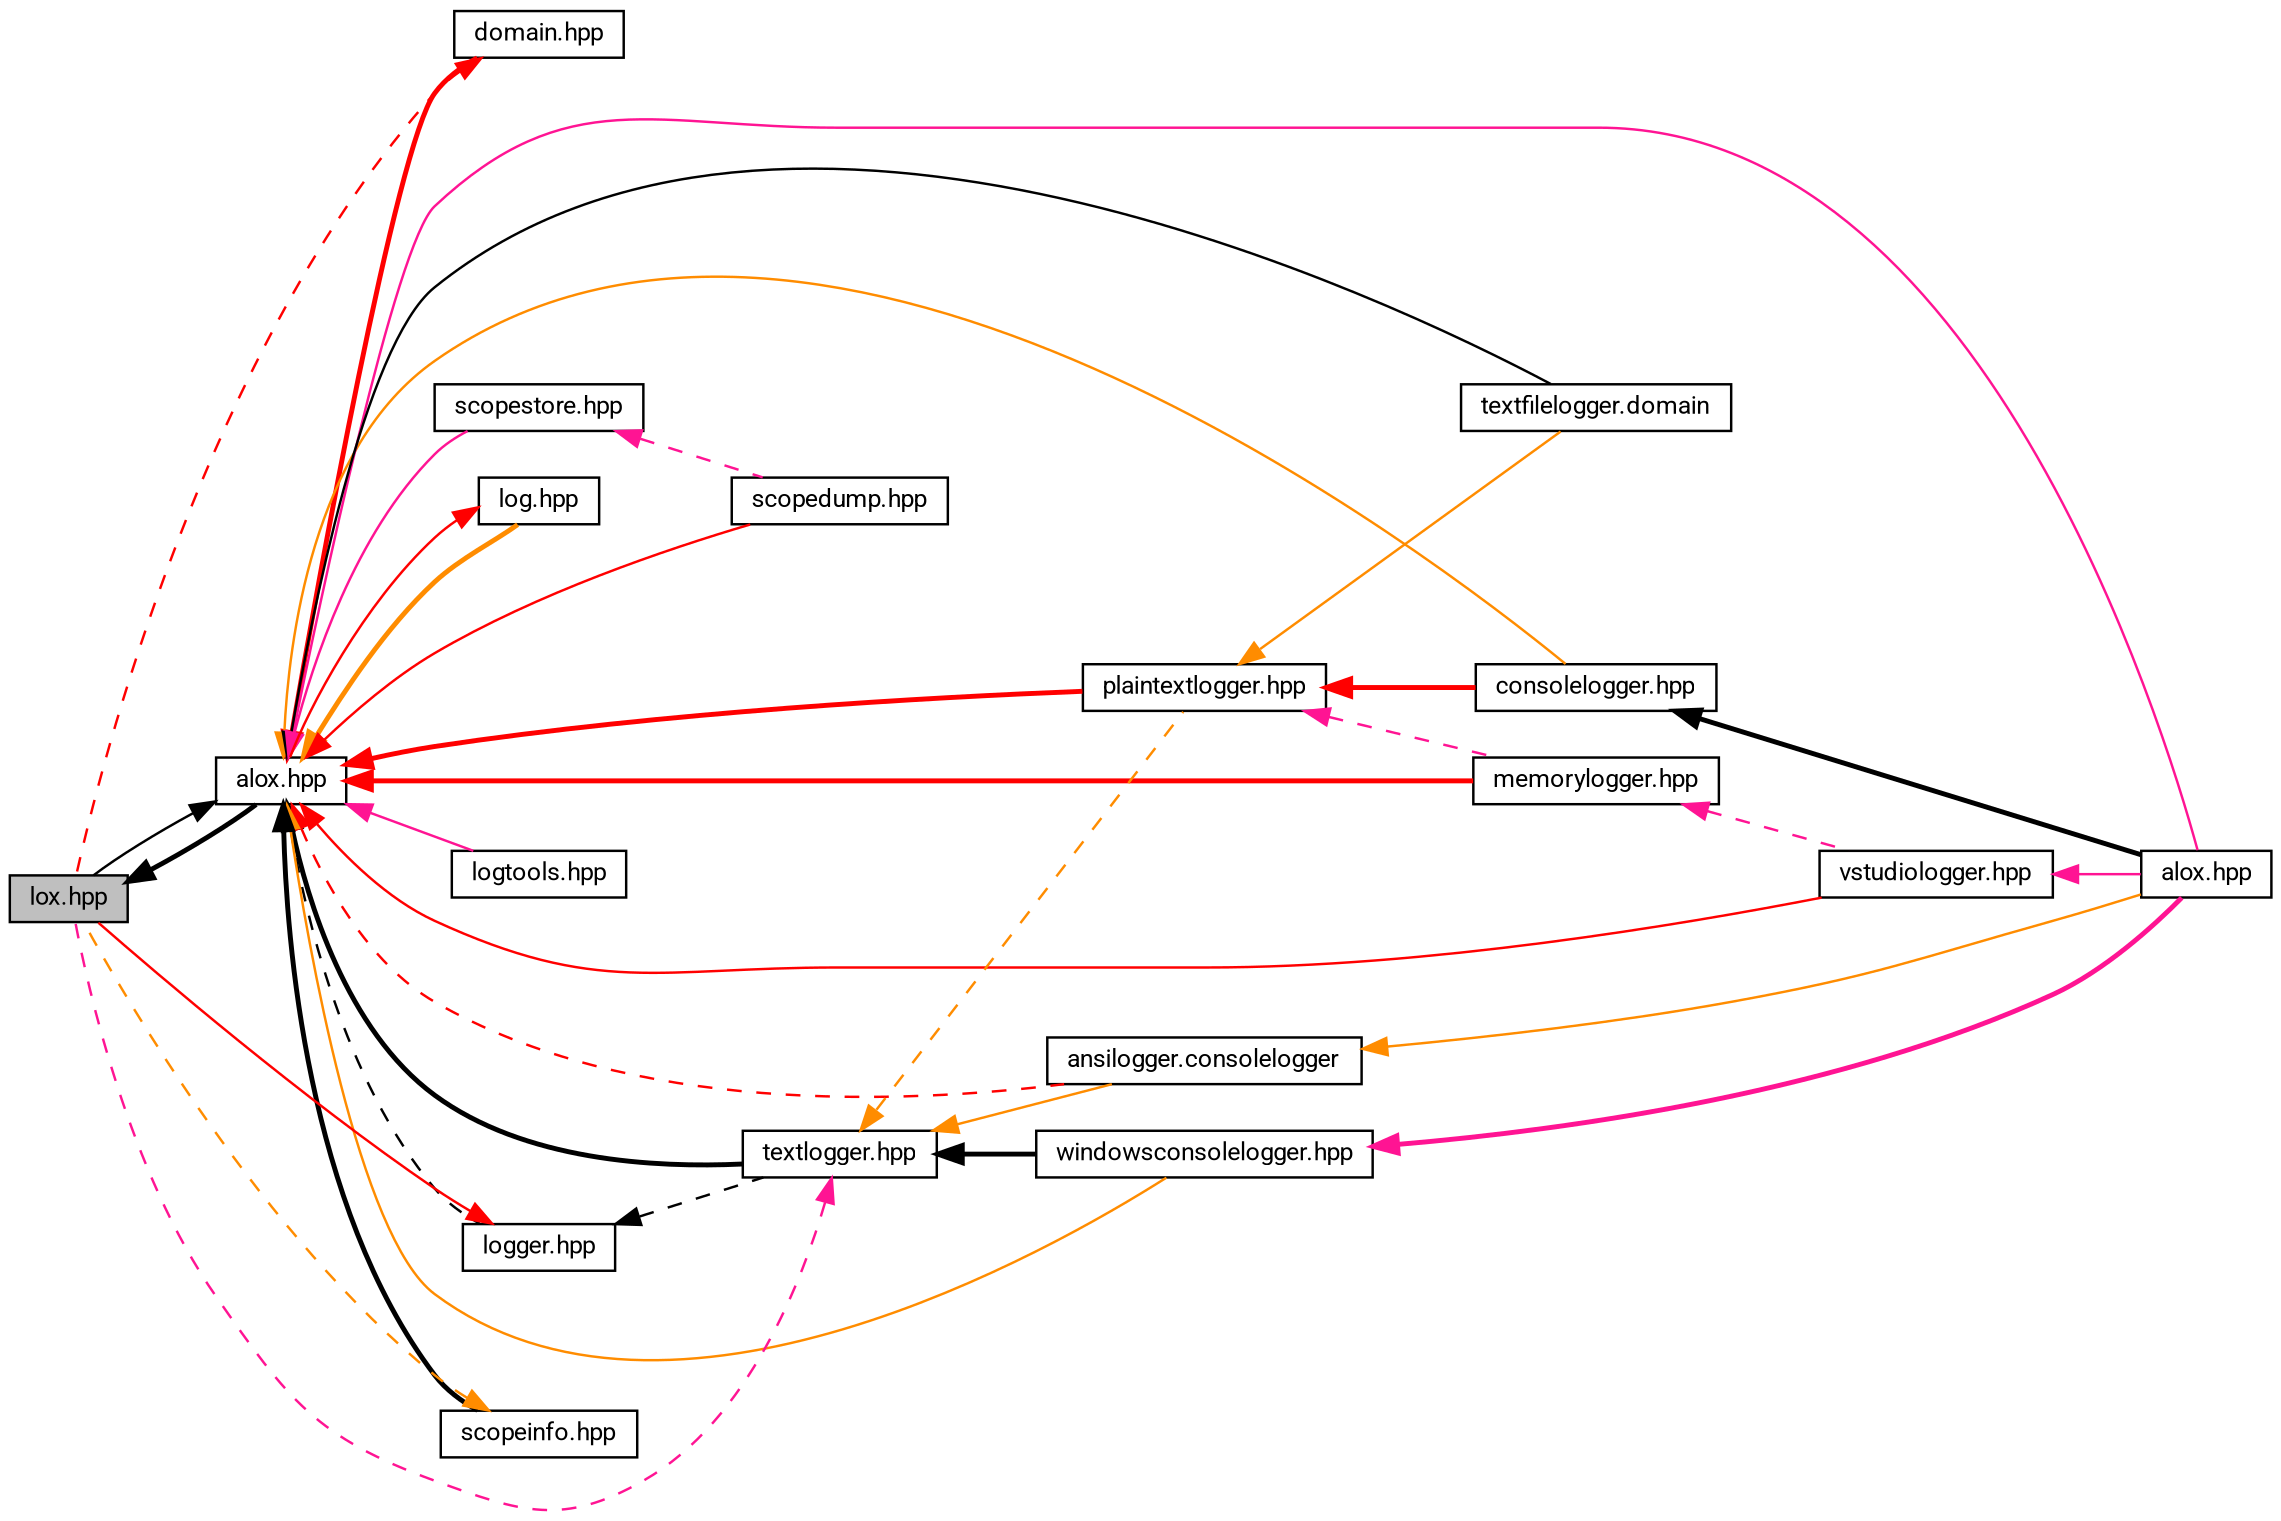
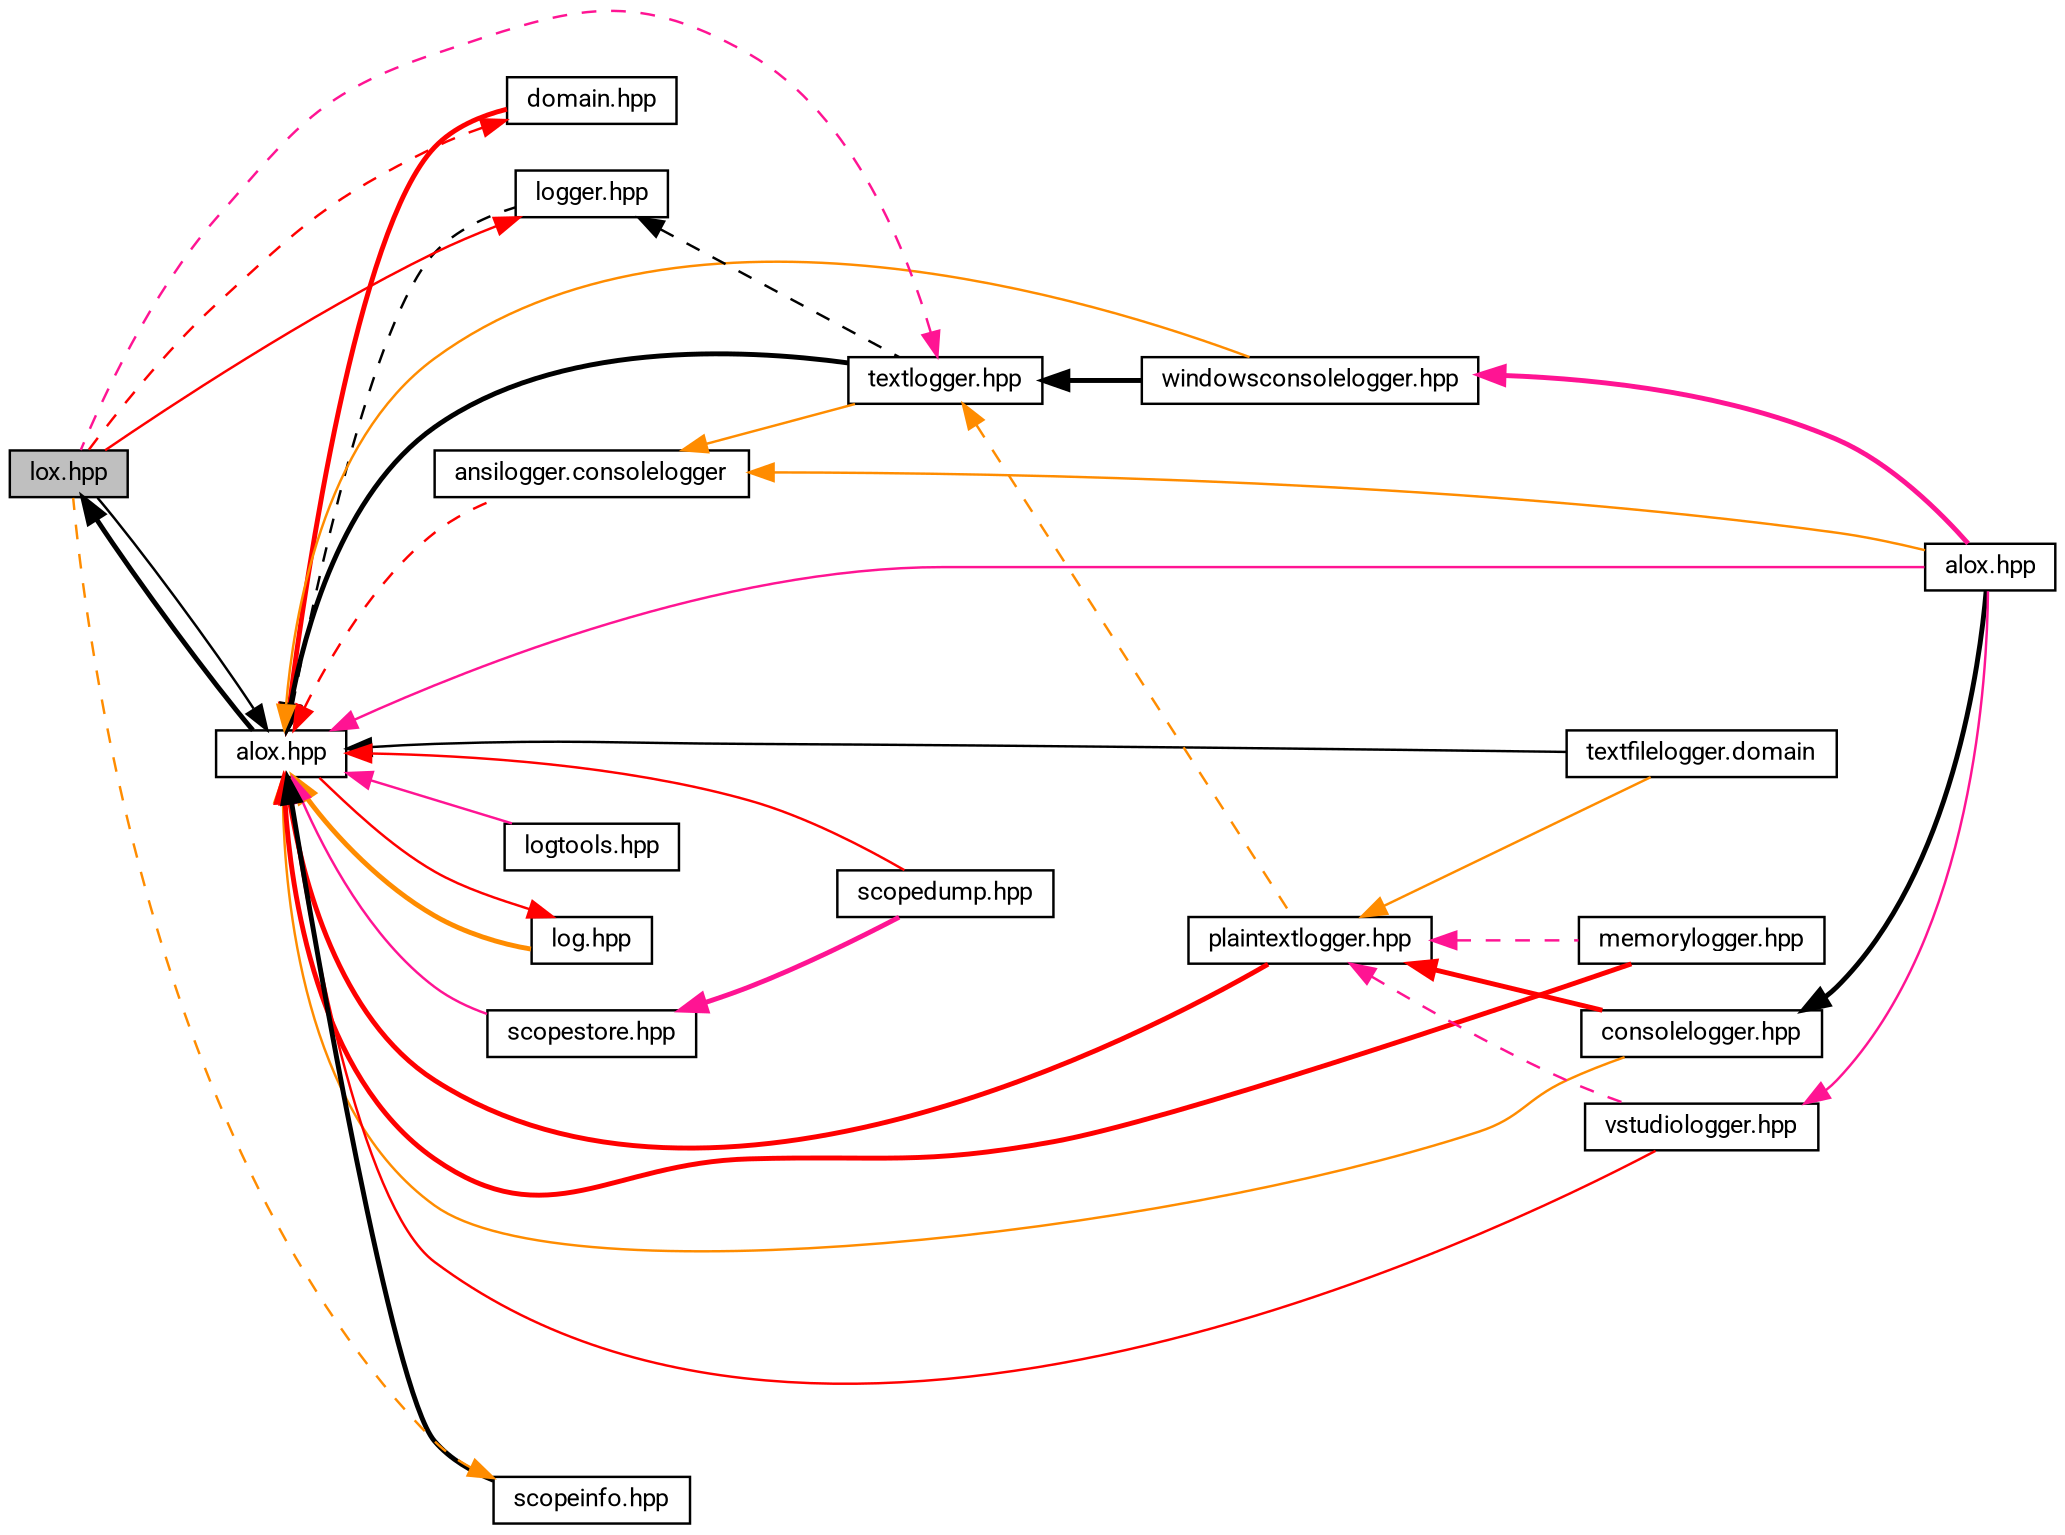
(701, 458) -> (803, 964)
(1778, 831) -> (1496, 1046)
(1034, 1104) -> (780, 424)
